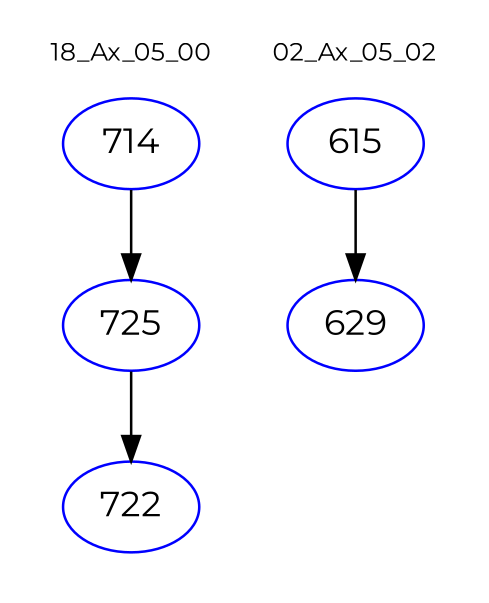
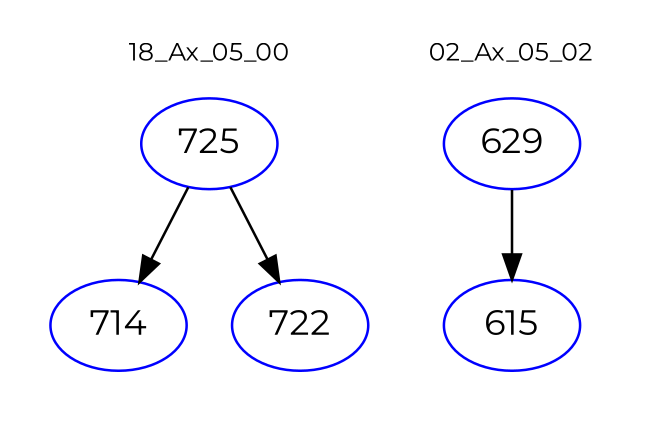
(131, 222) -> (170, 223)
(356, 222) -> (512, 222)
